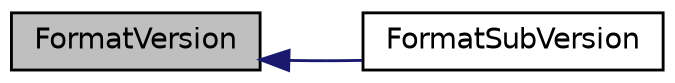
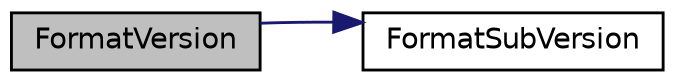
(326, 61) -> (297, 22)
